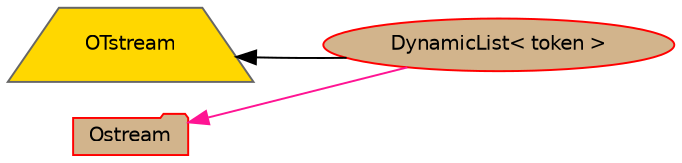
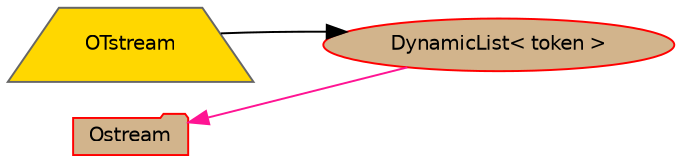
(301, 58) -> (274, 32)
